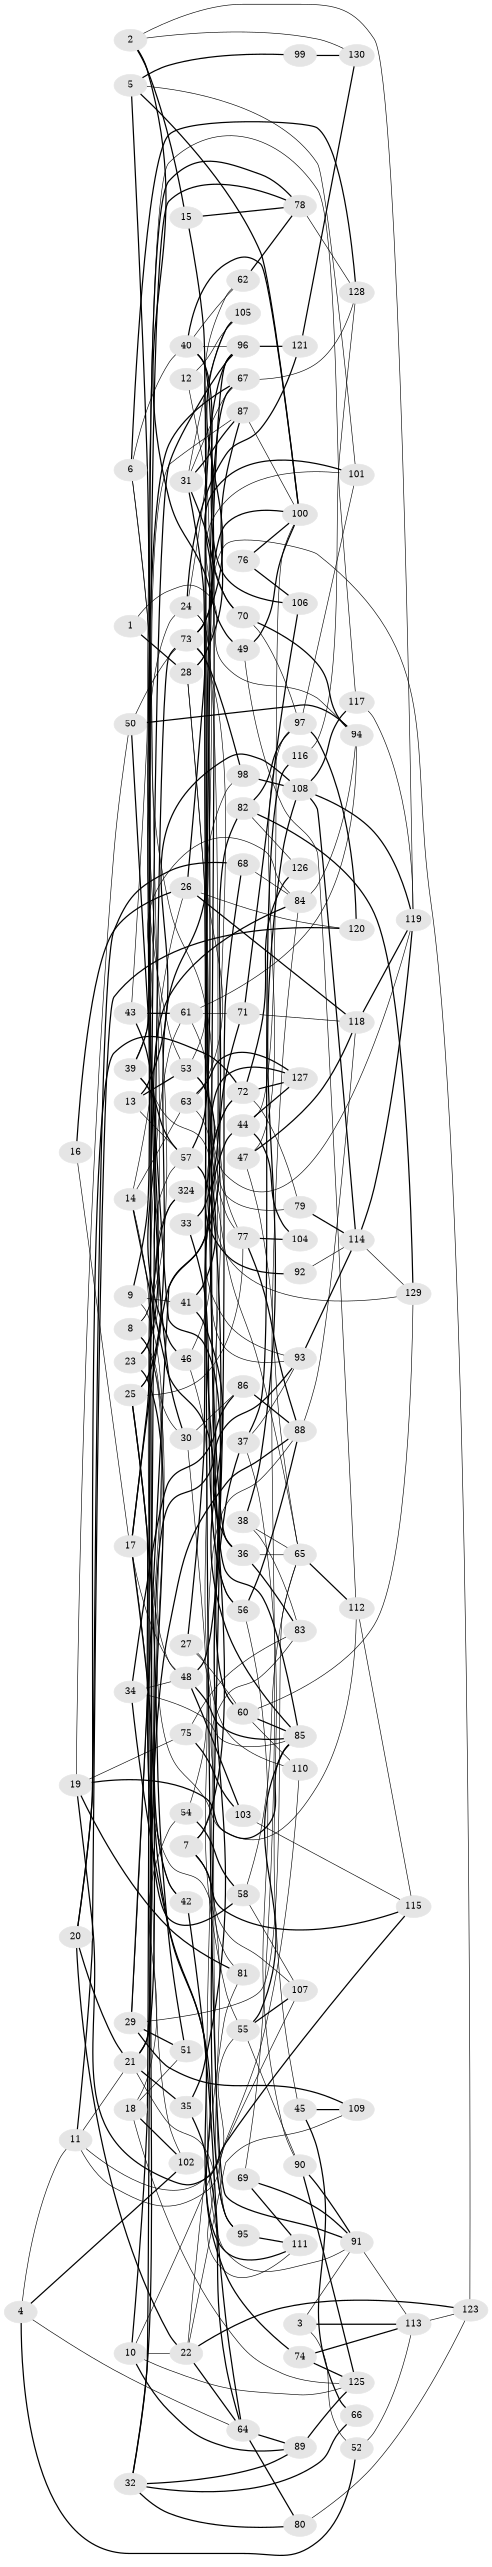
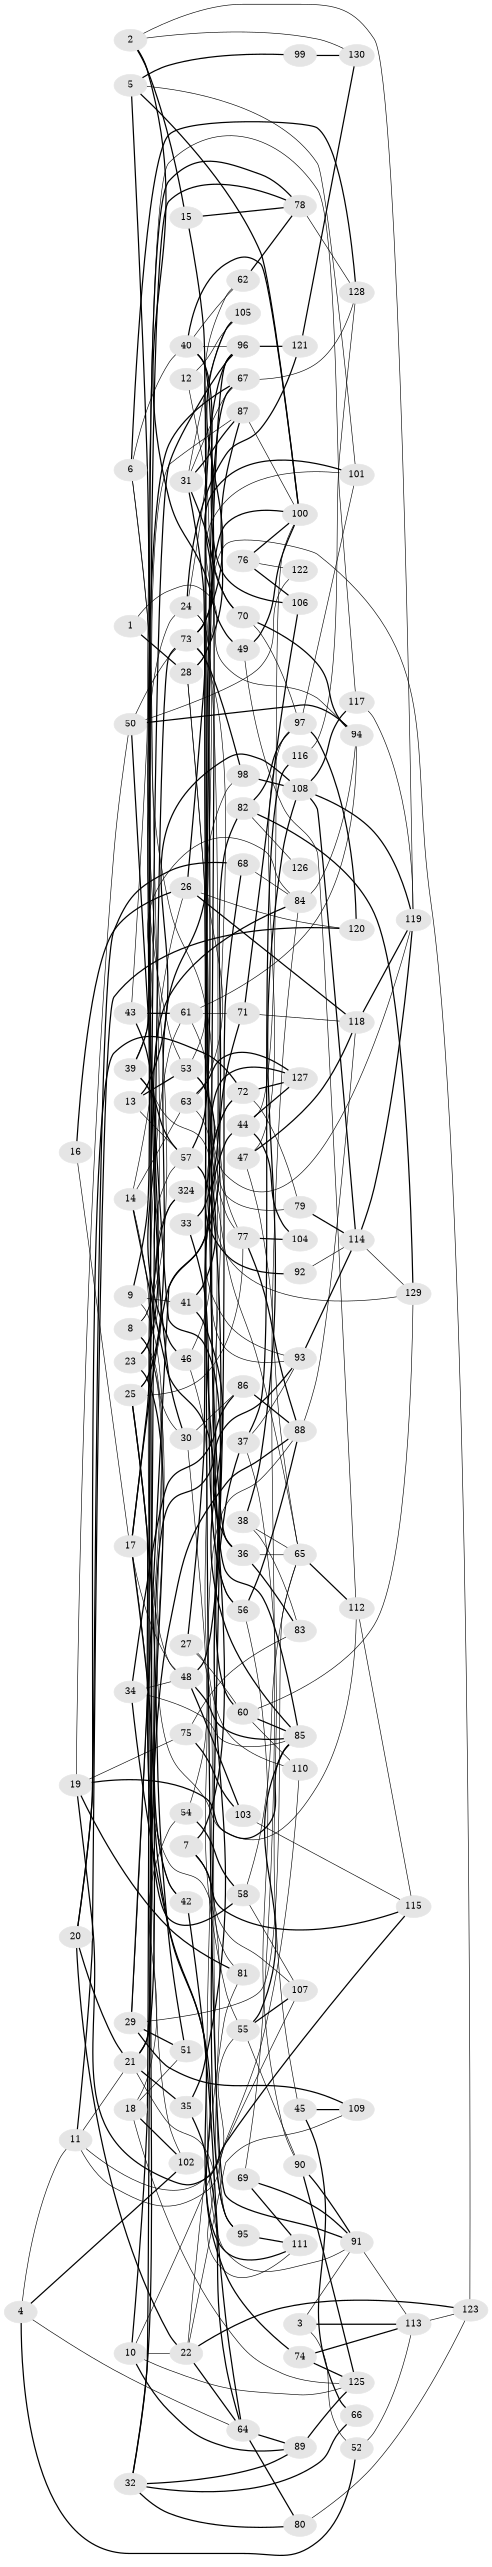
none -> (300, 571)
(262, 1020) -> none
(234, 1689) -> none
